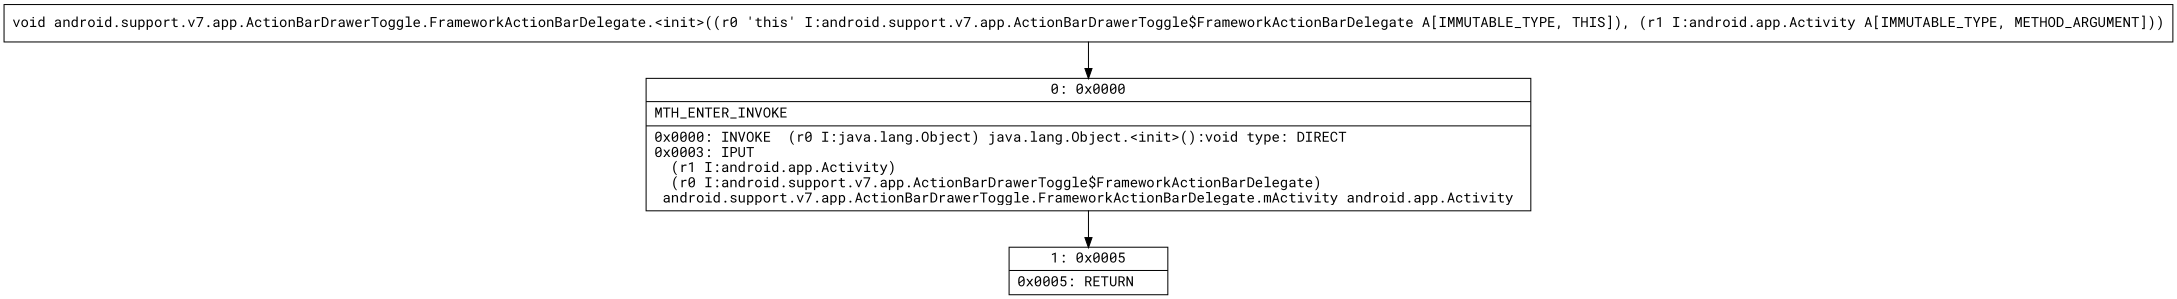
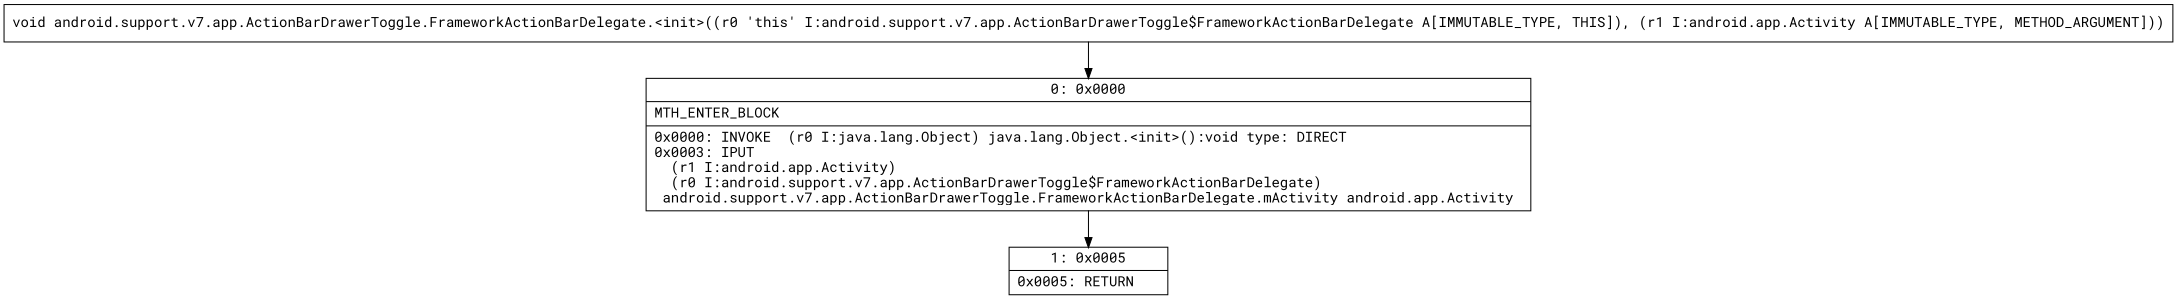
(721, 113) -> (717, 113)
